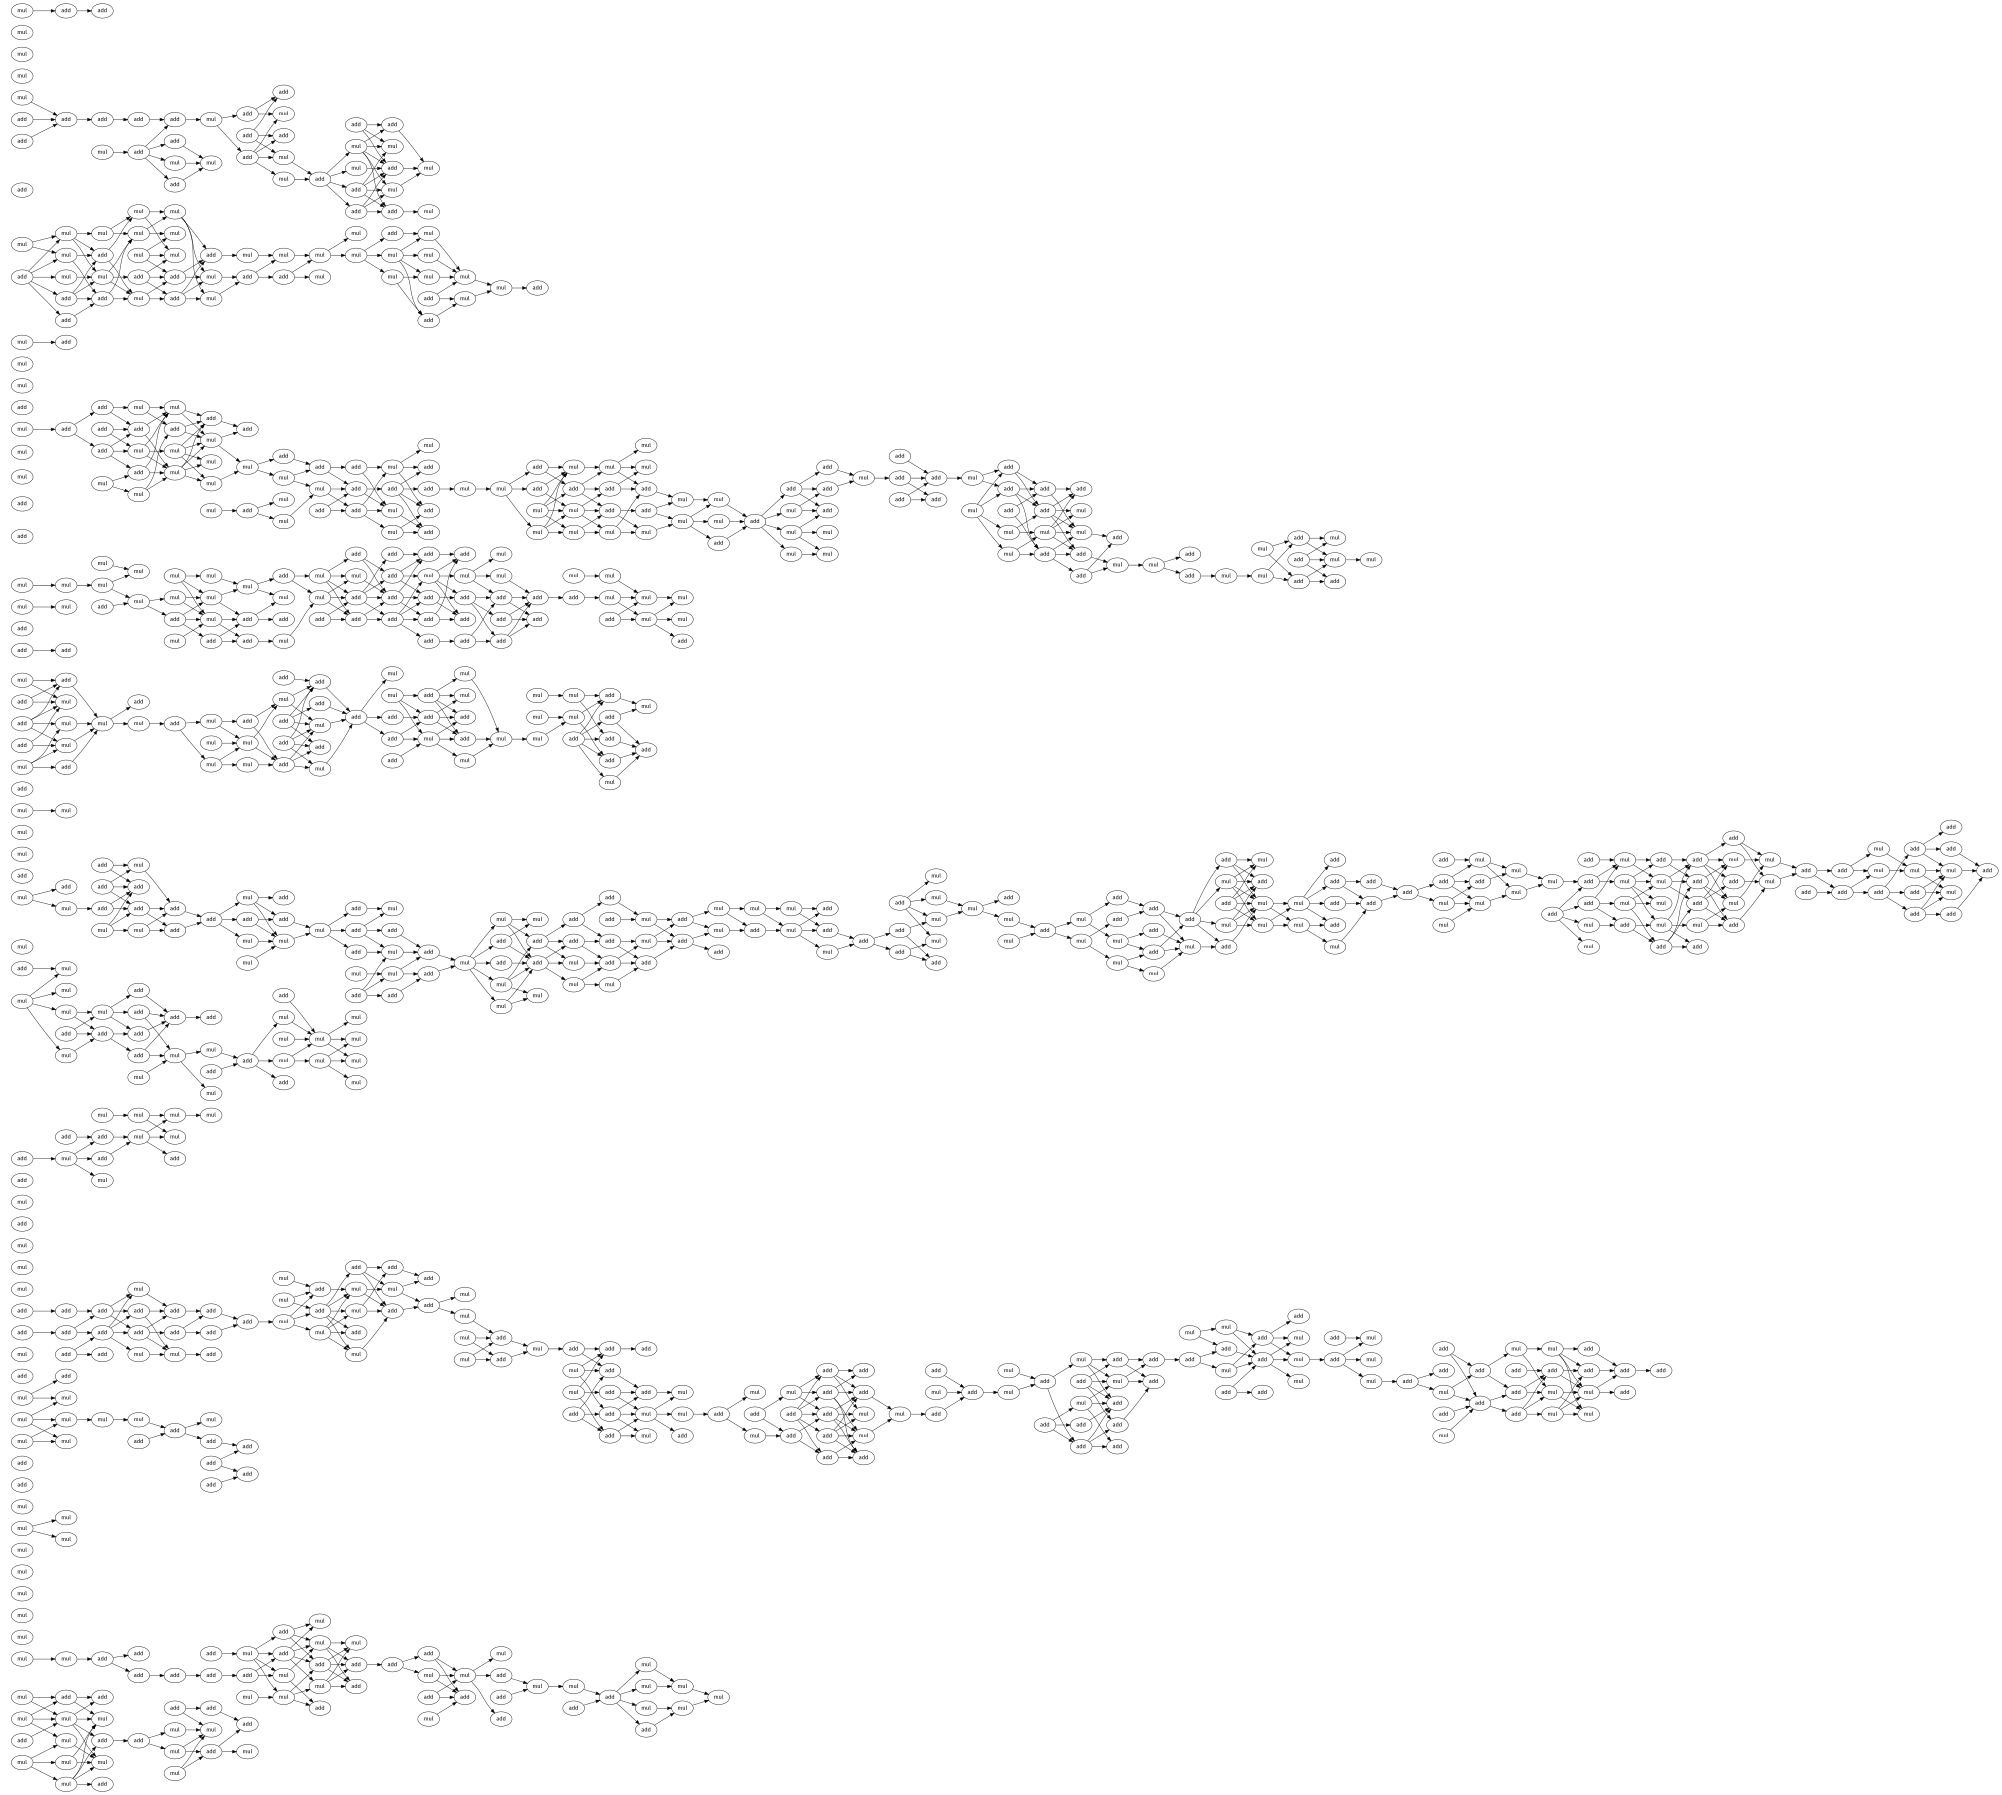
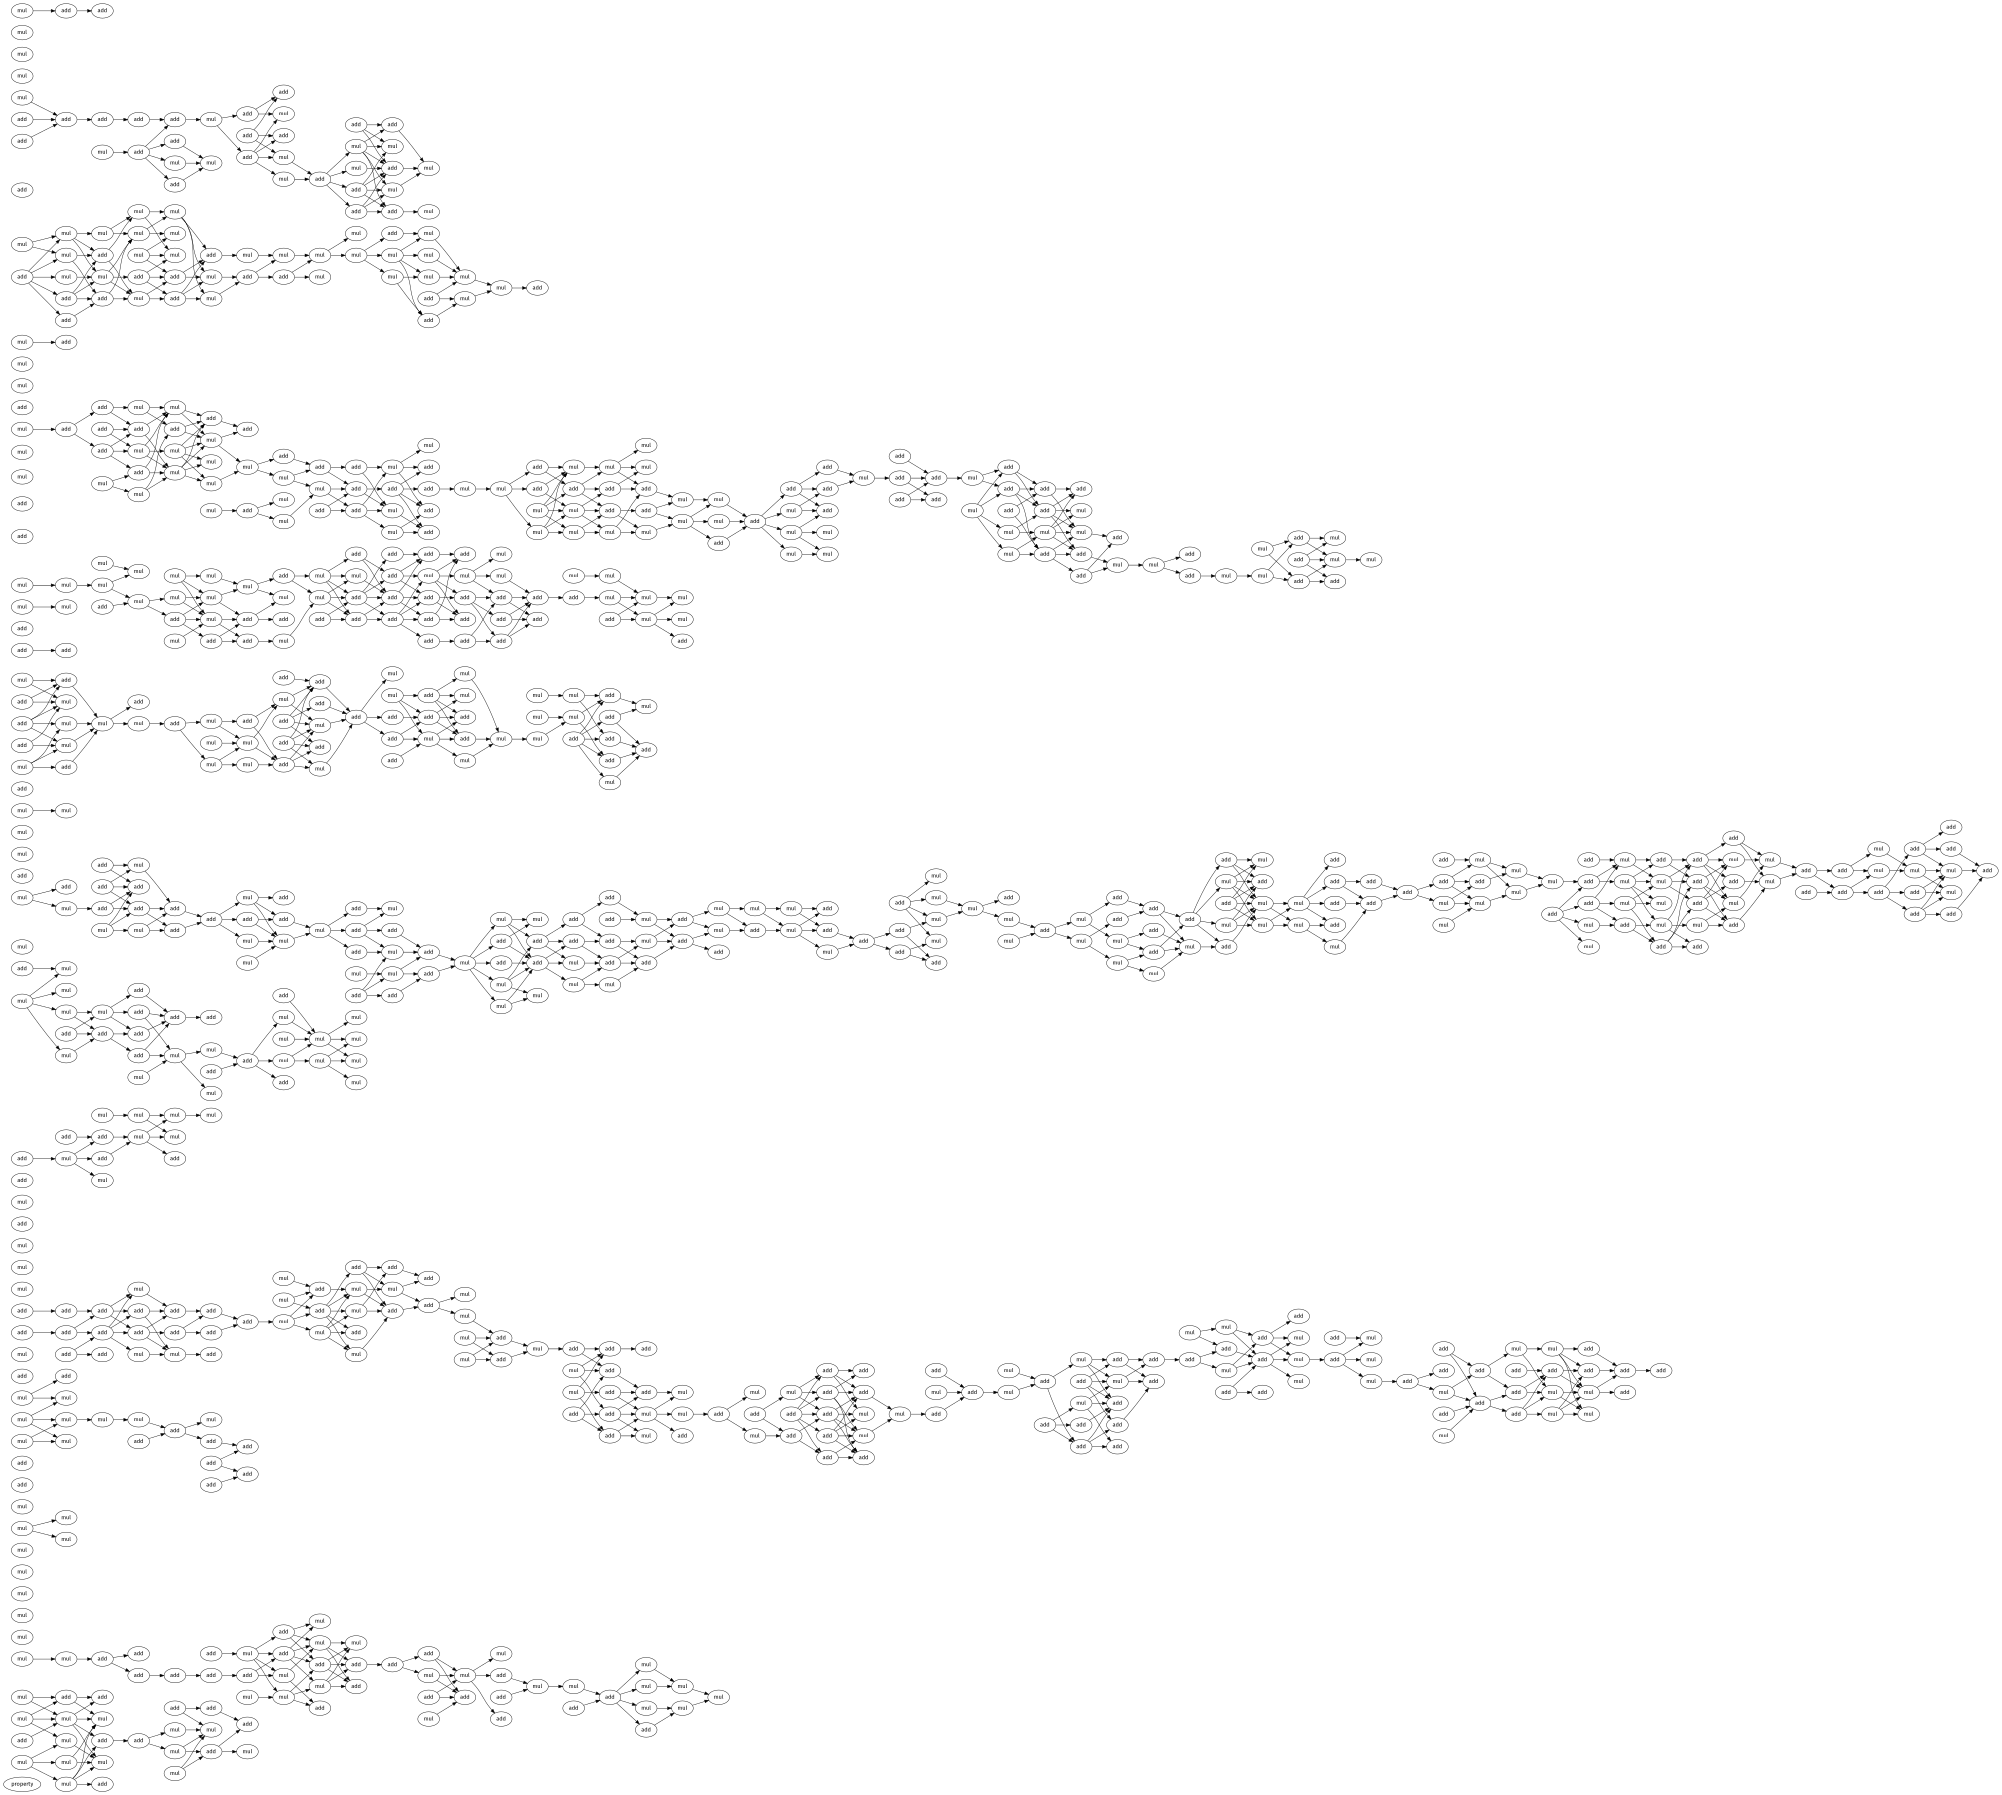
none -> (22, 1784)
